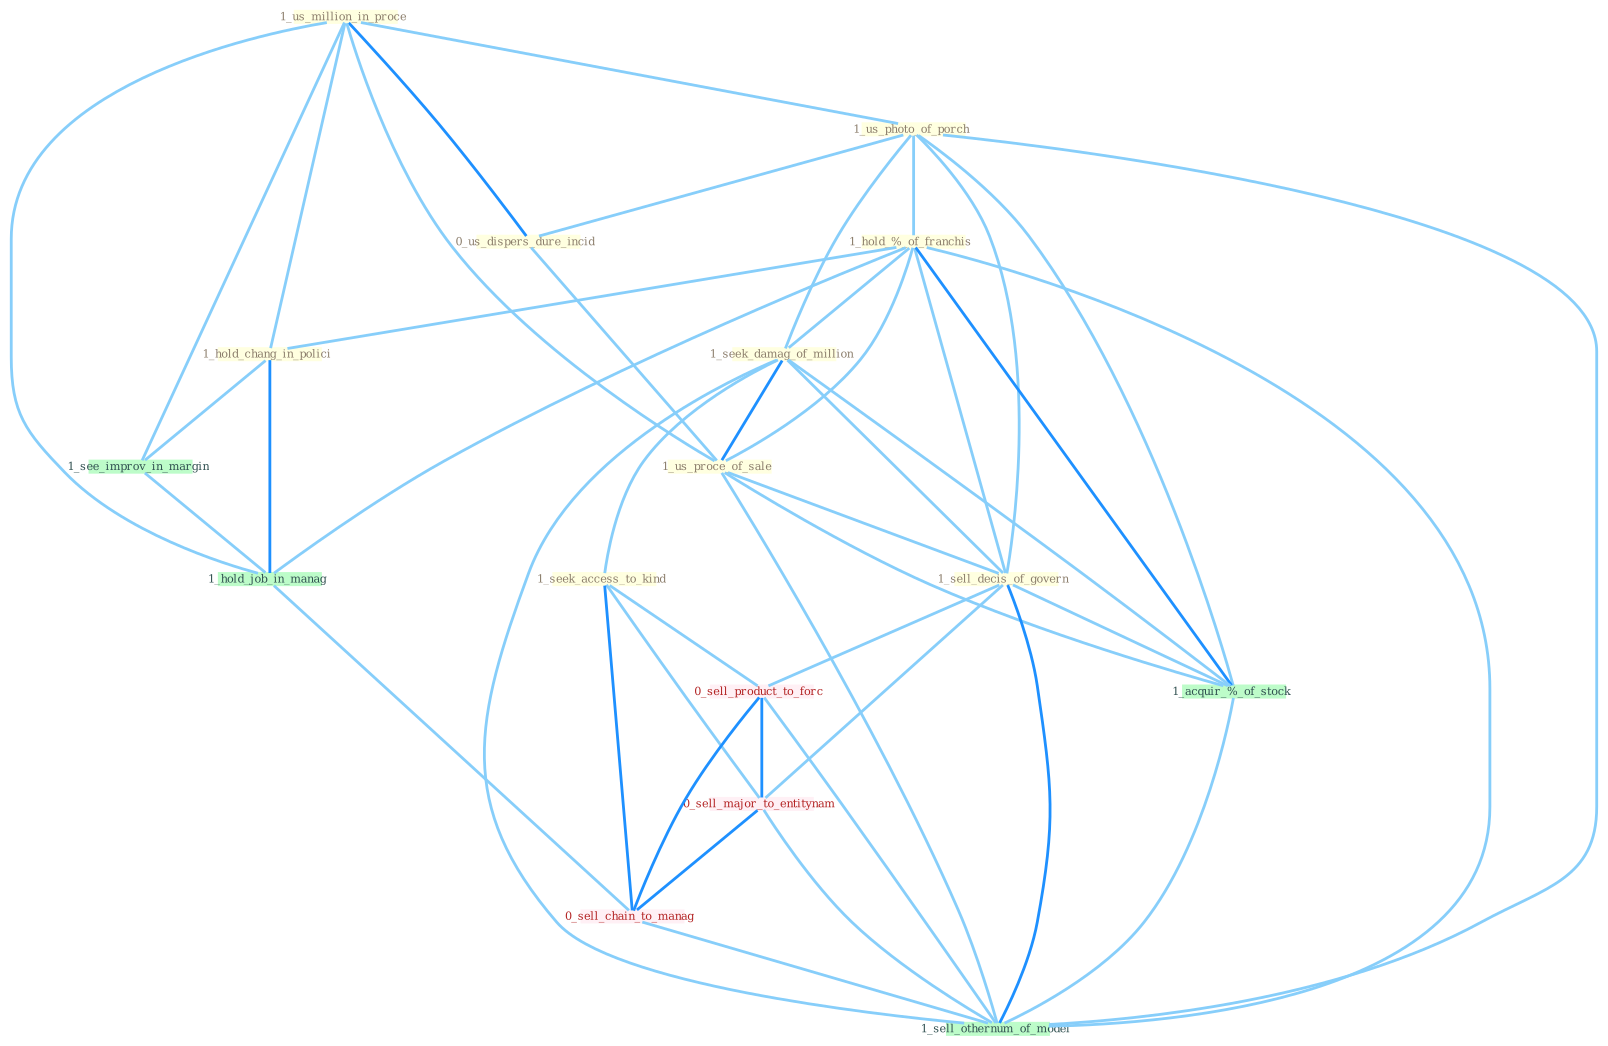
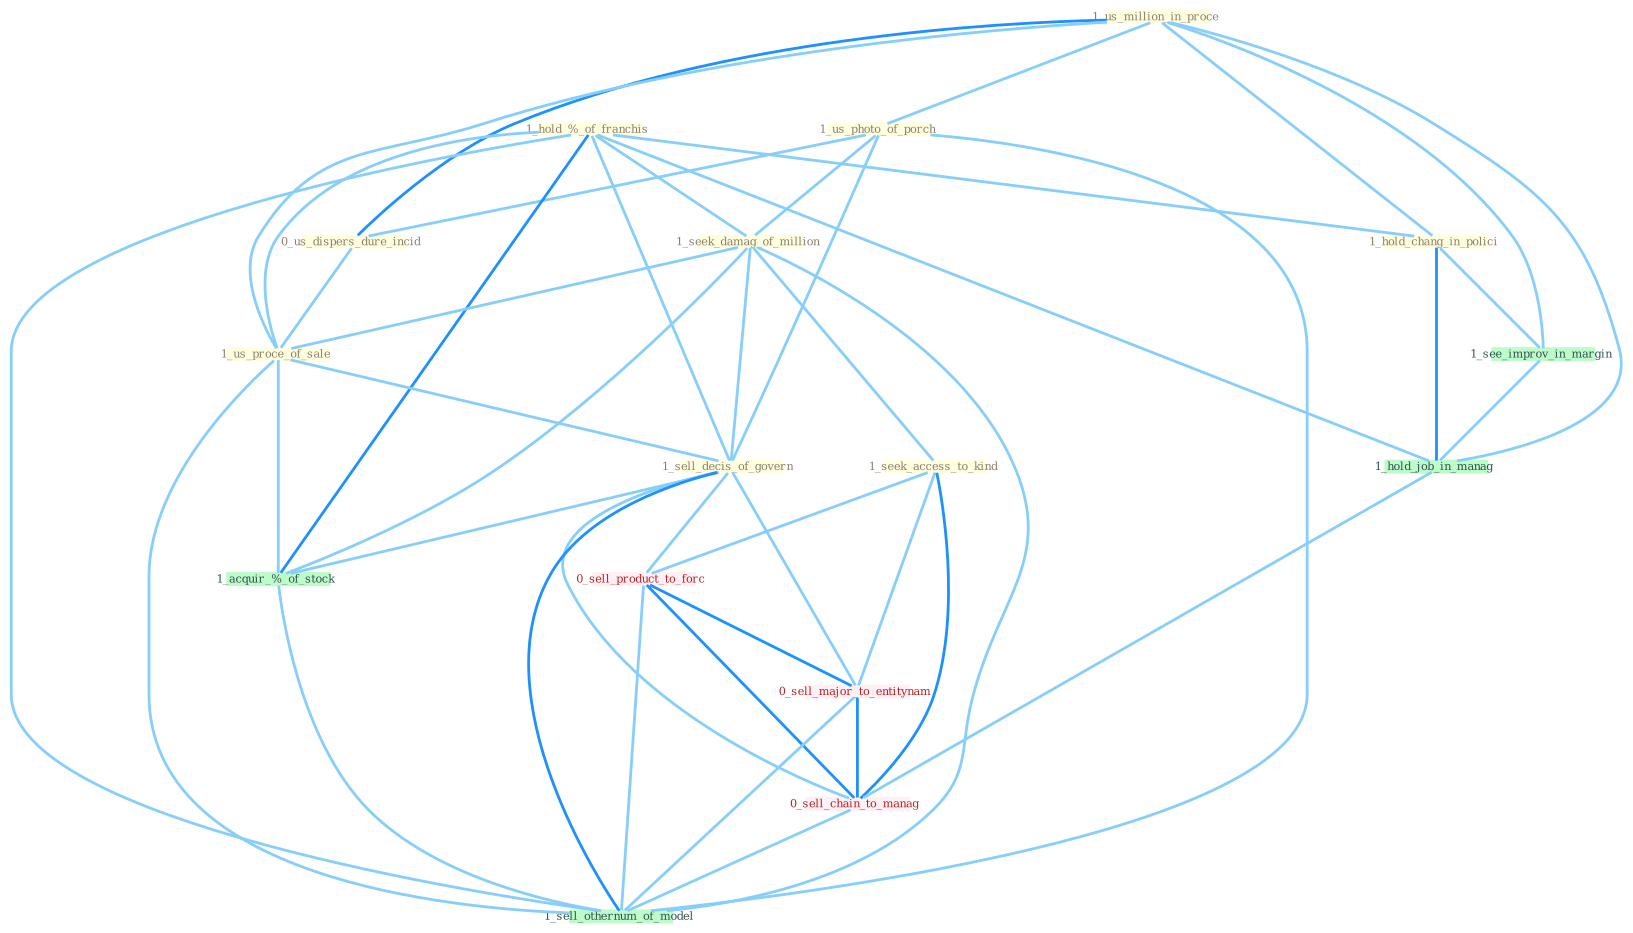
(914, 185) -> none
(1118, 384) -> none
(752, 410) -> (515, 298)
none -> (611, 646)
